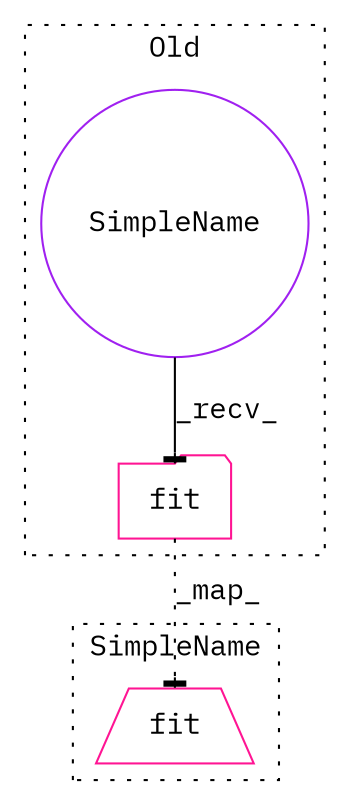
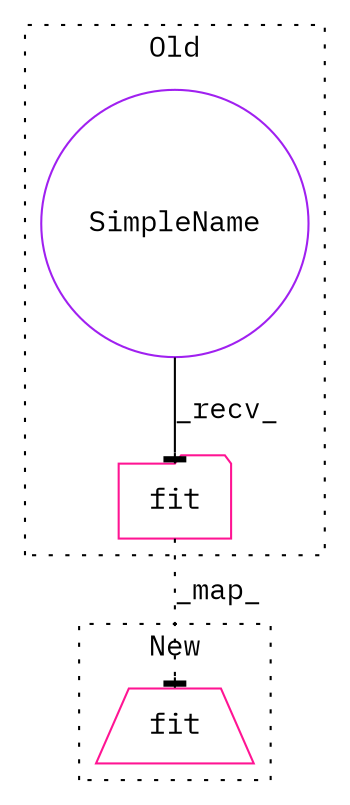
(176, 648) -> (175, 648)
